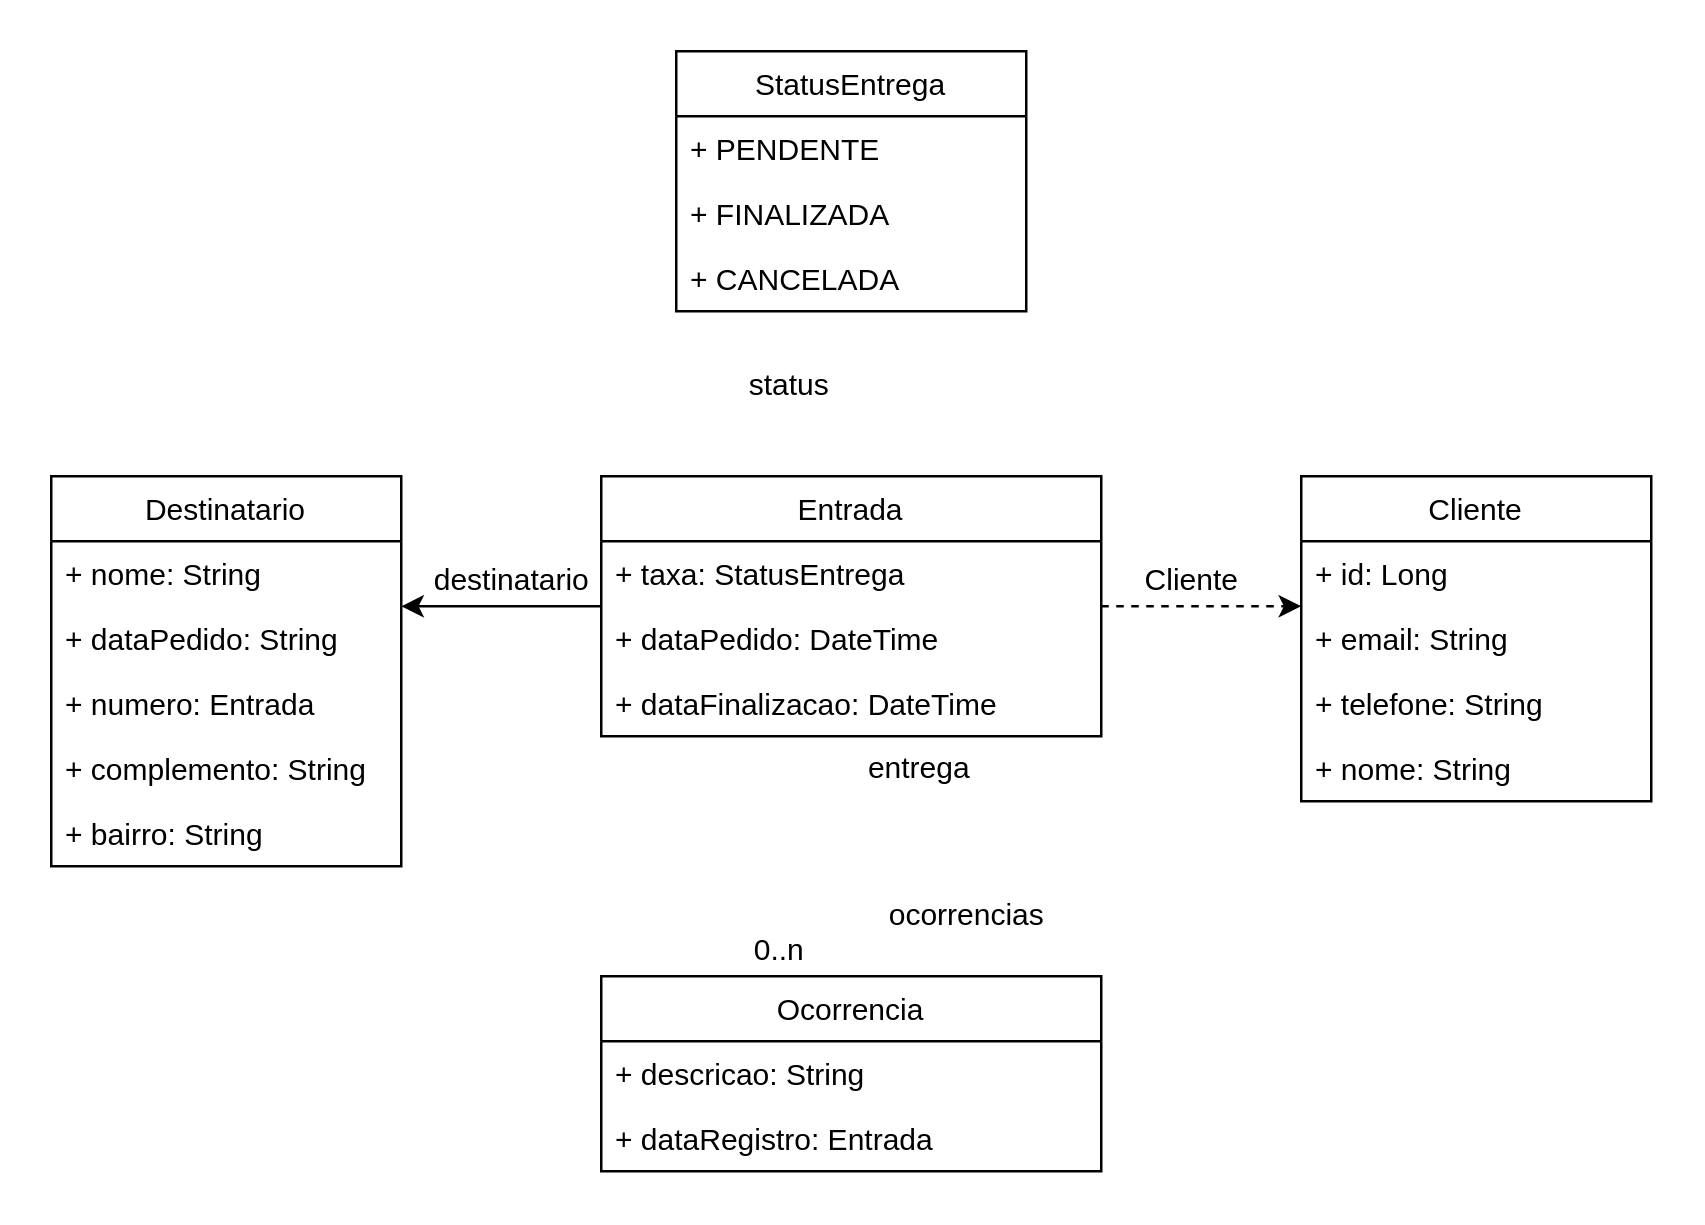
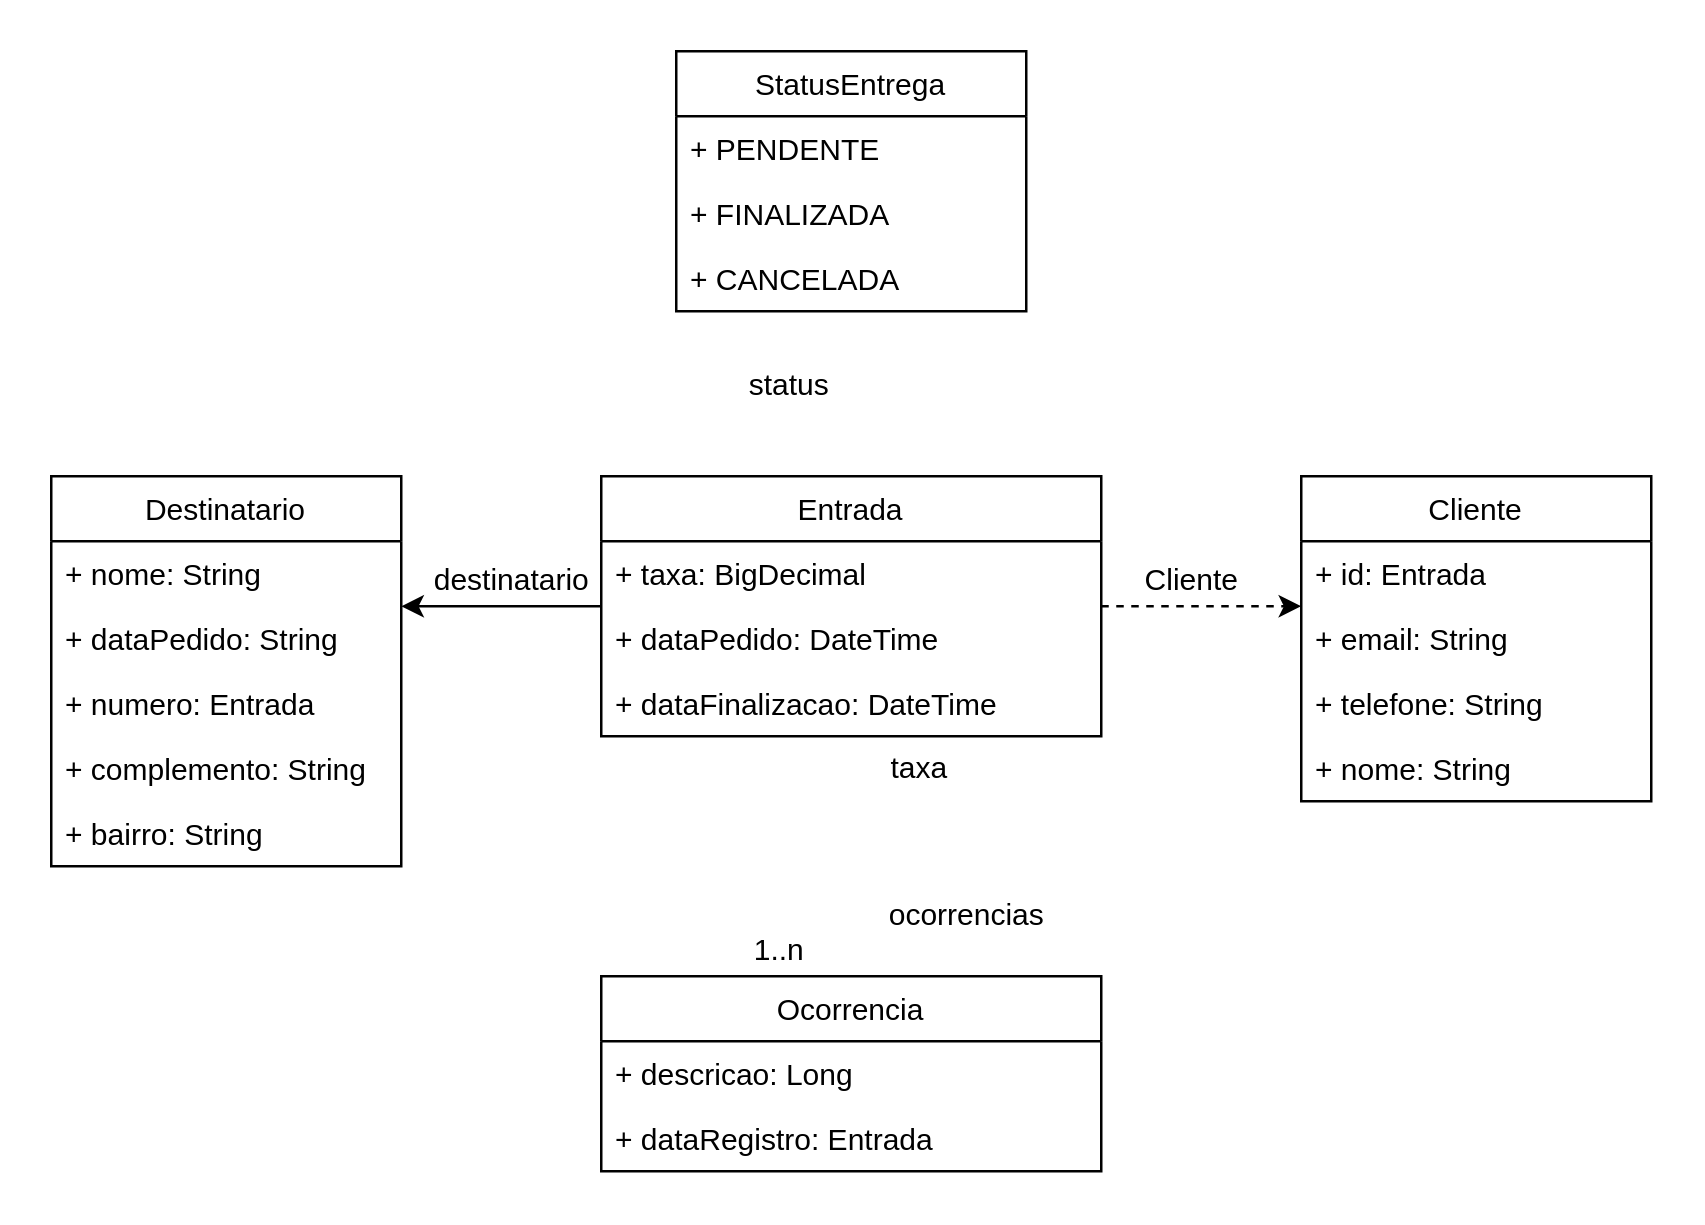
(780, 575) -> (743, 575)
(1383, 575) -> (1409, 575)
(920, 769) -> (920, 769)
(780, 951) -> (780, 951)
(755, 1075) -> (742, 1075)
